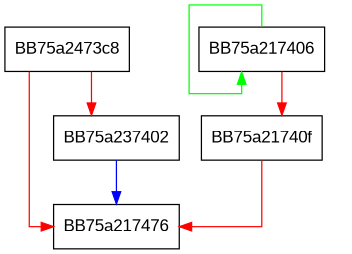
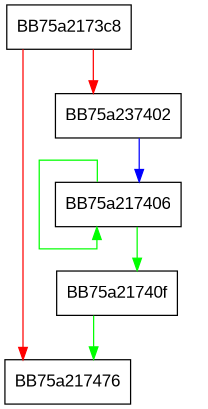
(67, 49) -> (69, 27)
(282, 87) -> (137, 243)
(116, 176) -> (139, 154)
(260, 227) -> (94, 331)
